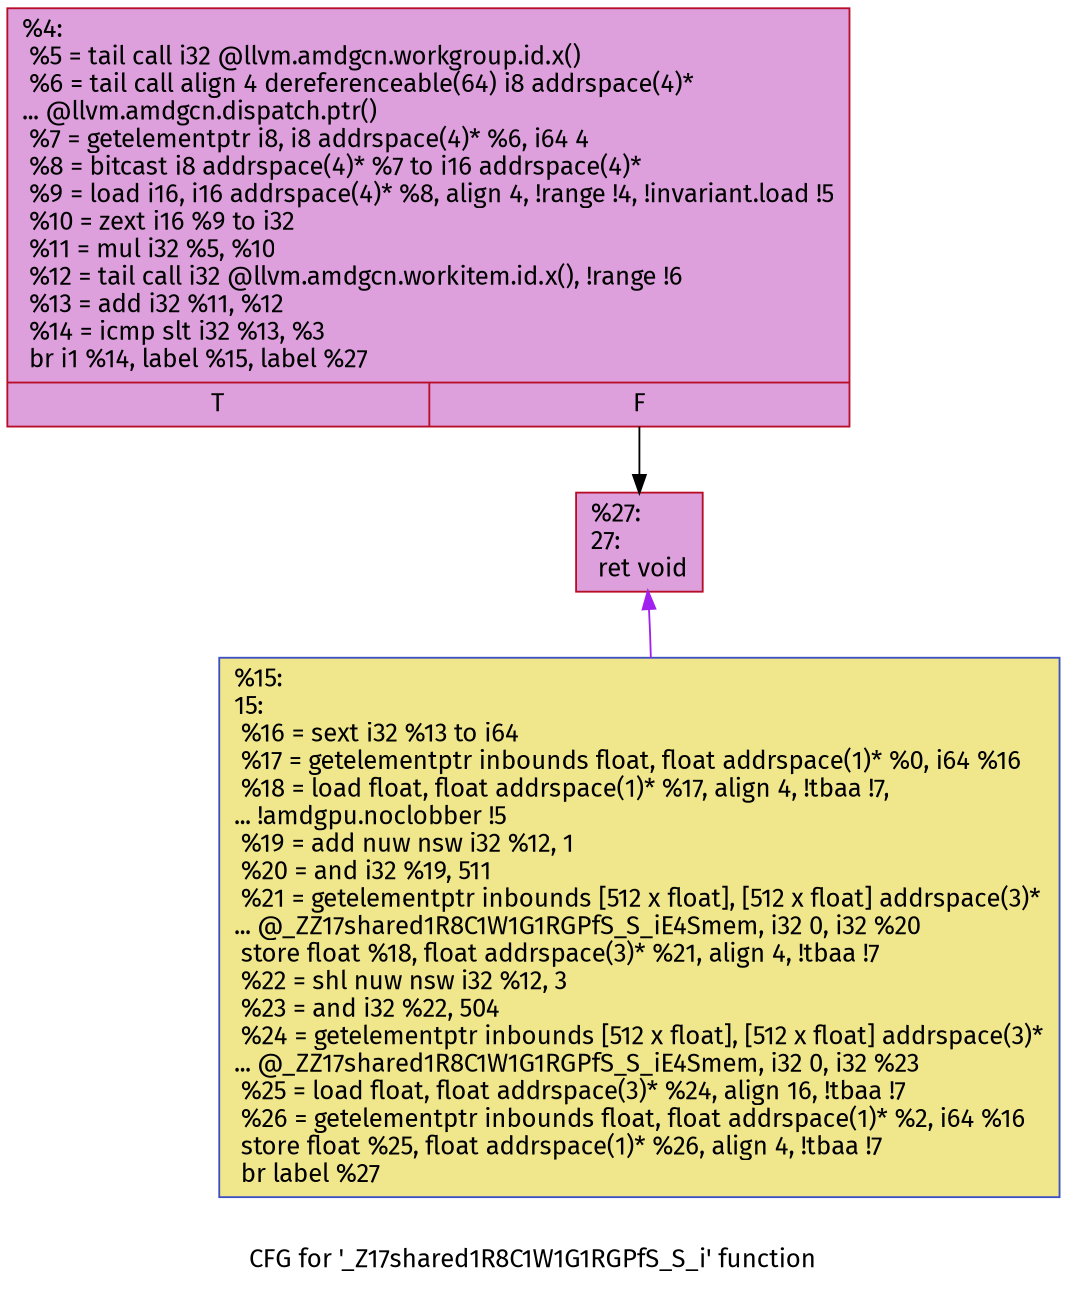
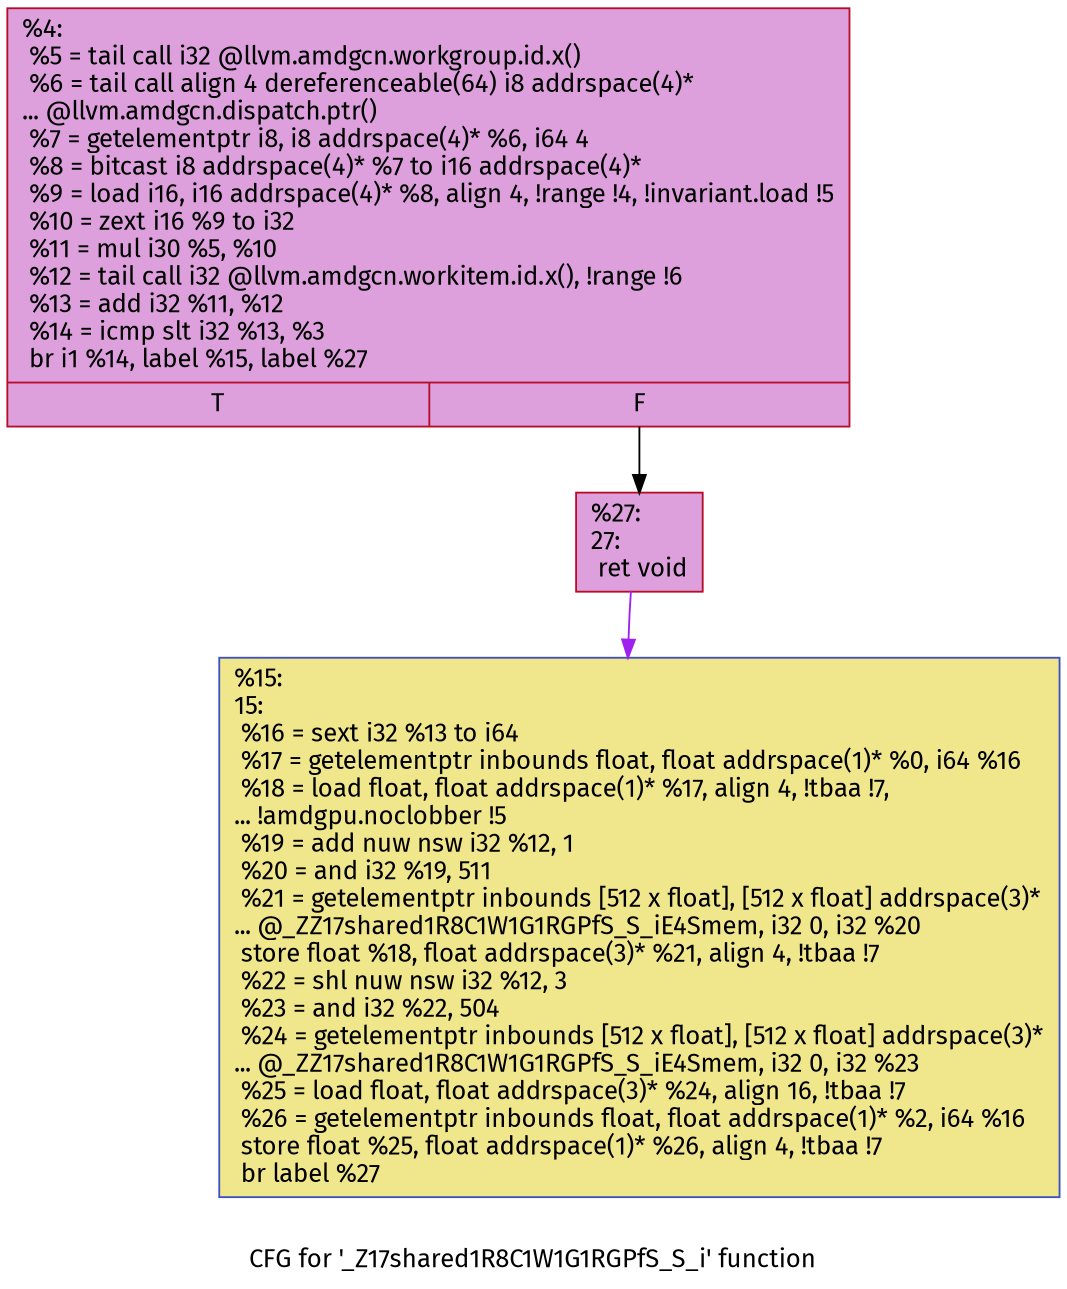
(150, 250) -> (150, 250)
(650, 634) -> (630, 615)
